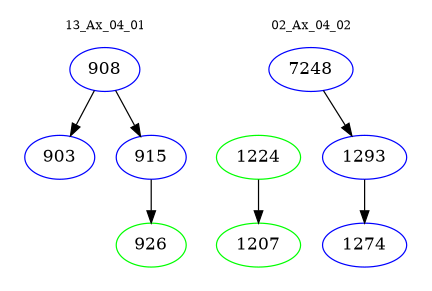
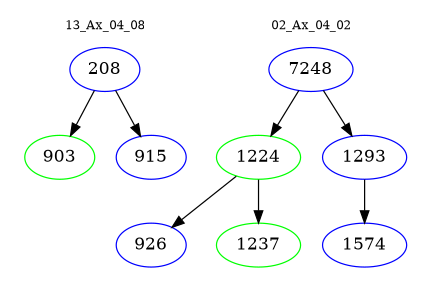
(105, 26) -> (105, 26)
(105, 70) -> (105, 70)
none -> (288, 108)
(60, 157) -> (60, 157)
(151, 195) -> (214, 194)
(151, 245) -> (151, 245)
(259, 245) -> (259, 245)
(365, 245) -> (365, 245)
